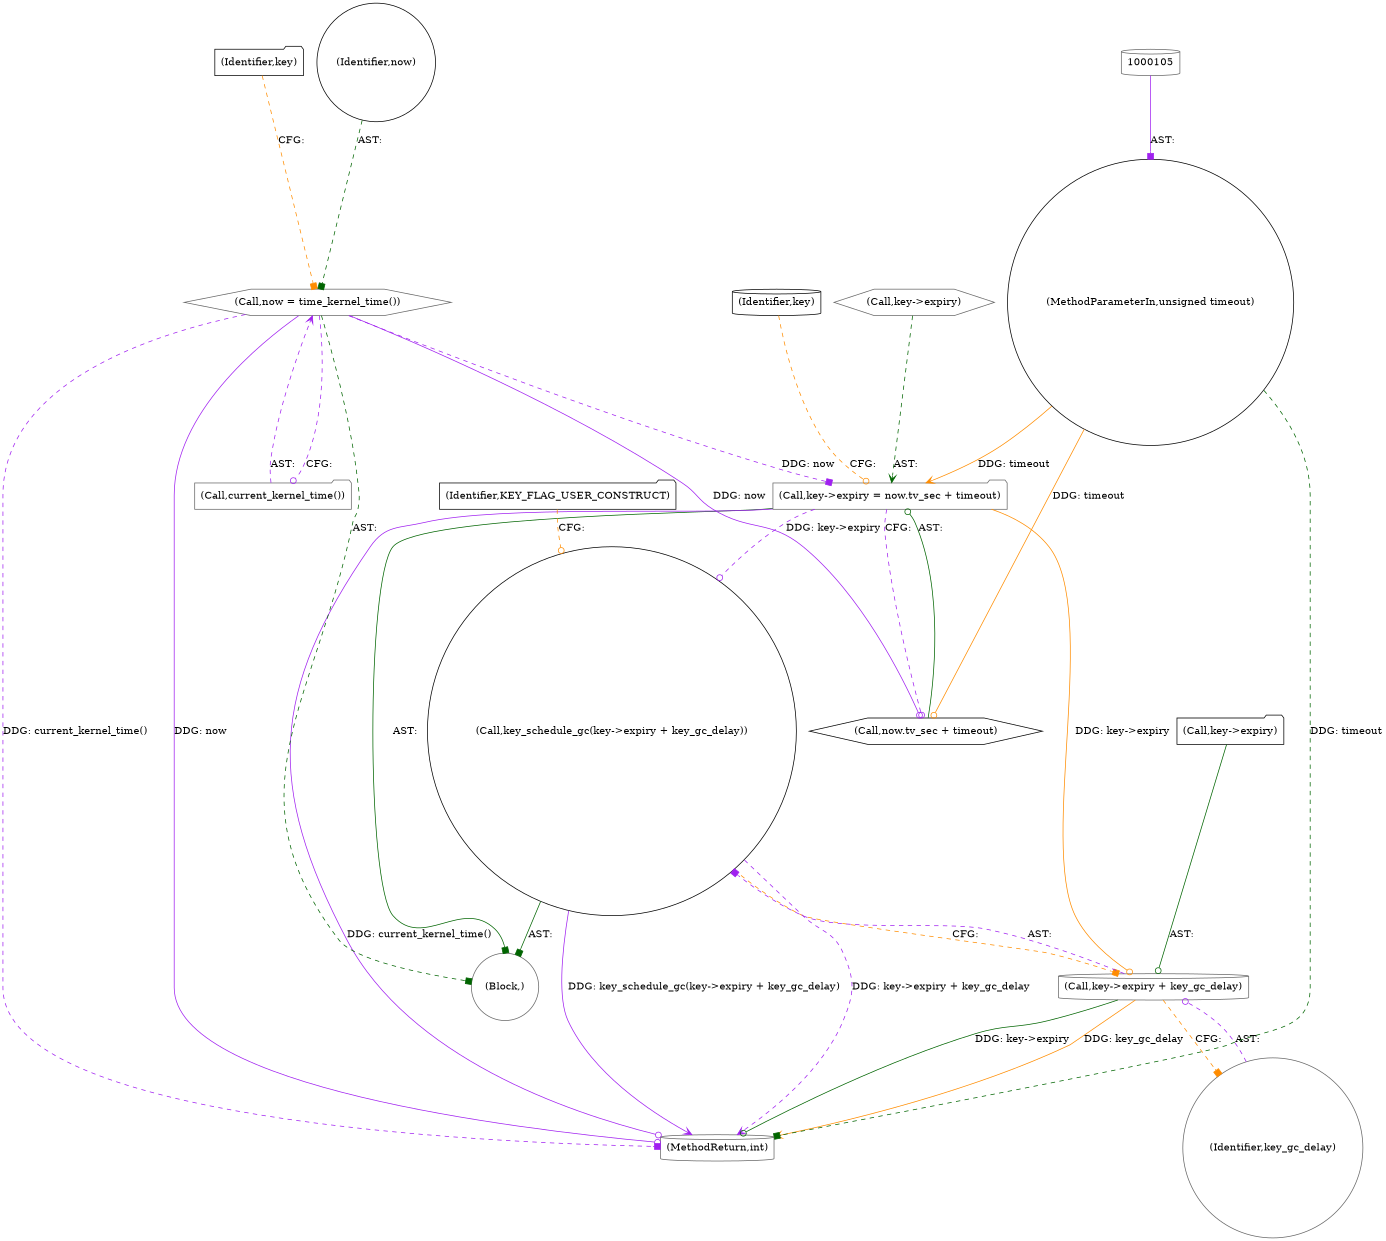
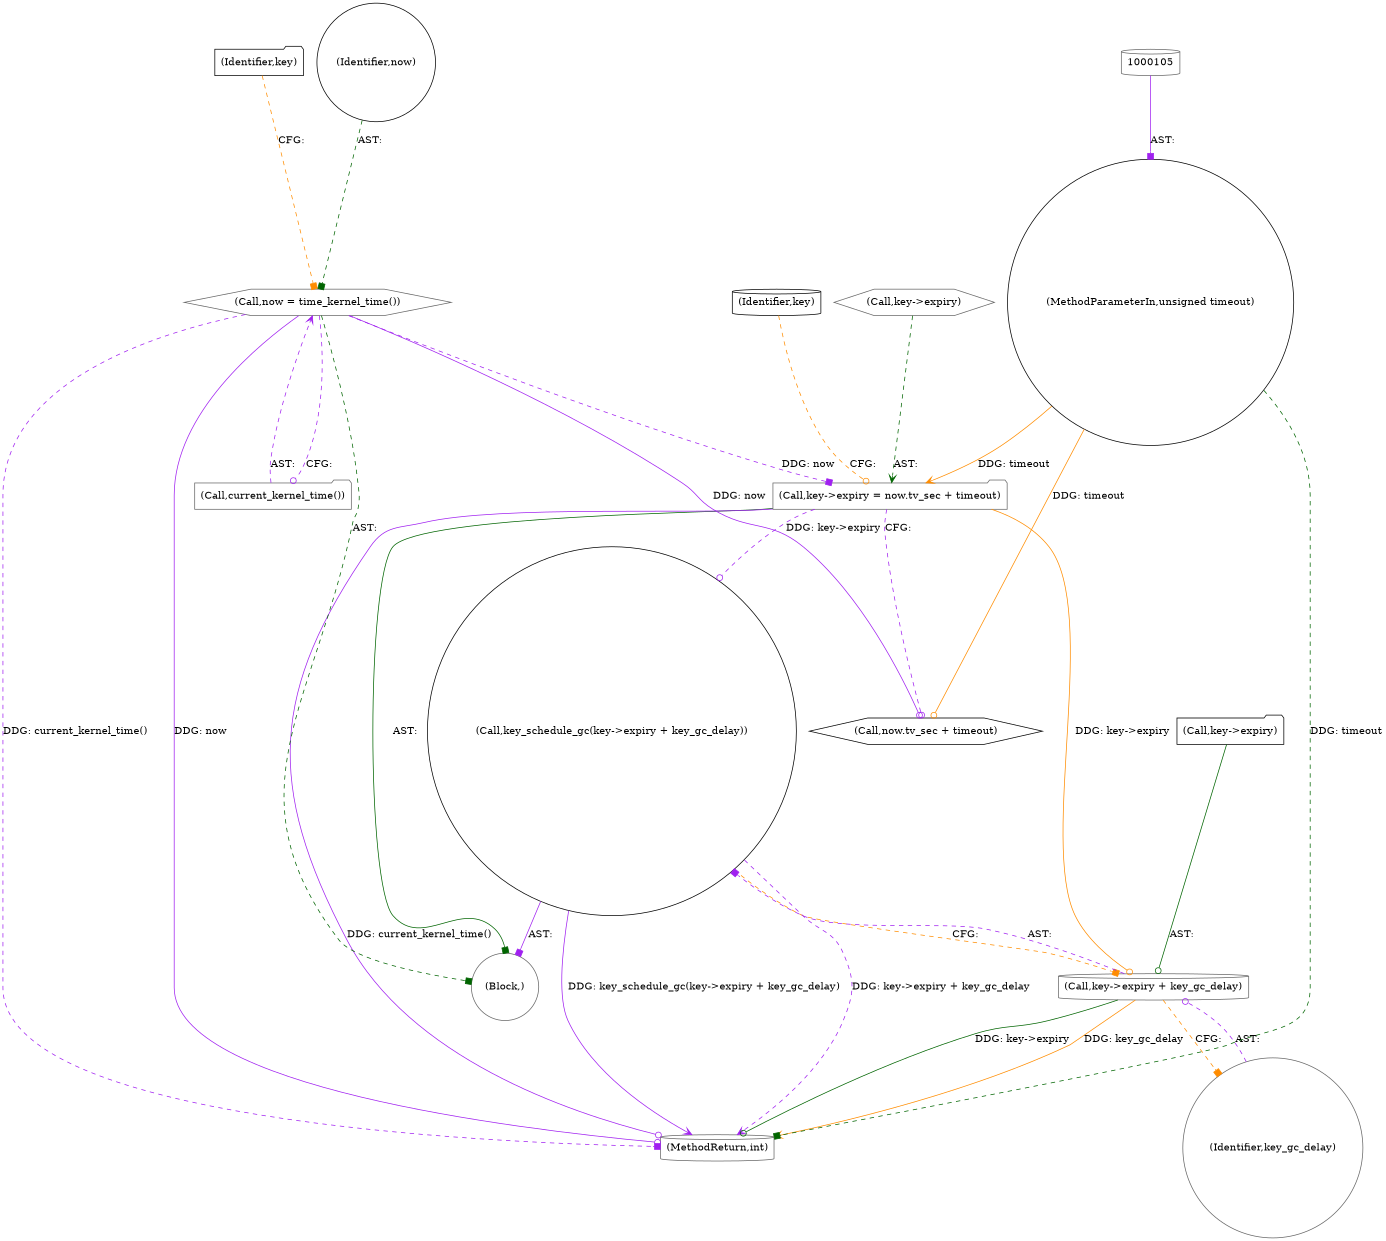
(558, 496) -> none
(934, 614) -> none
(531, 925) -> (531, 925)
